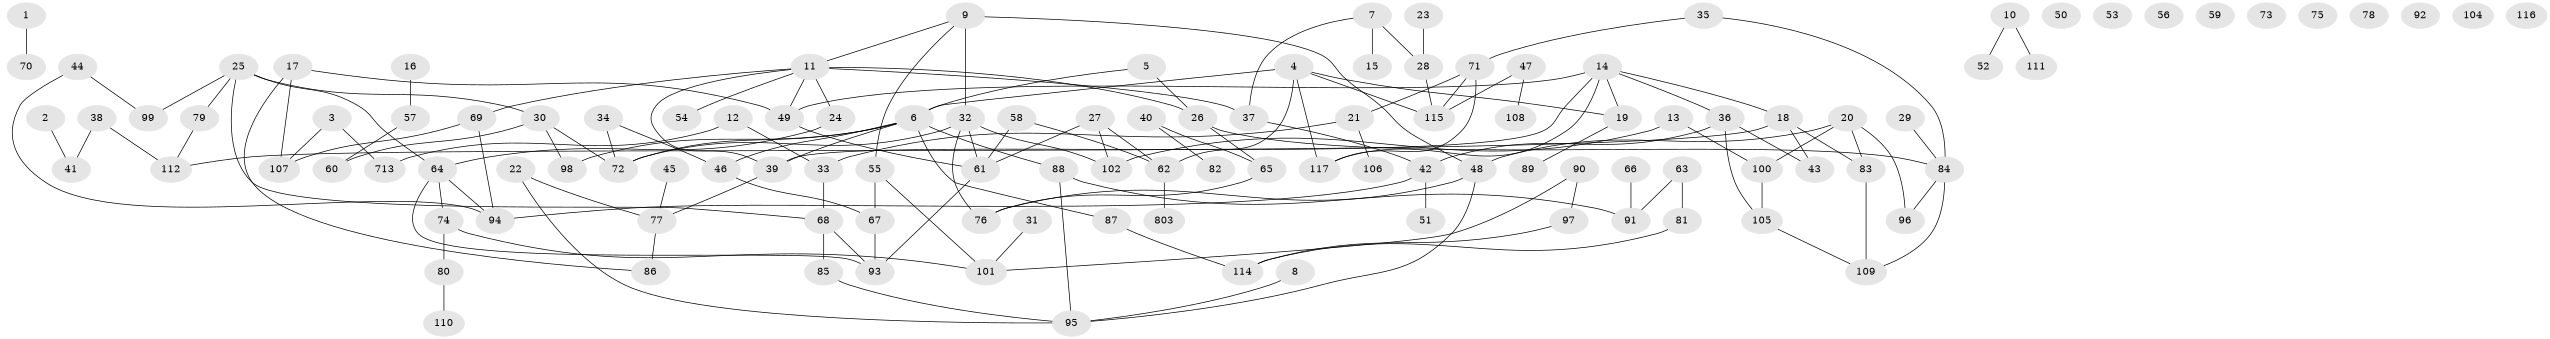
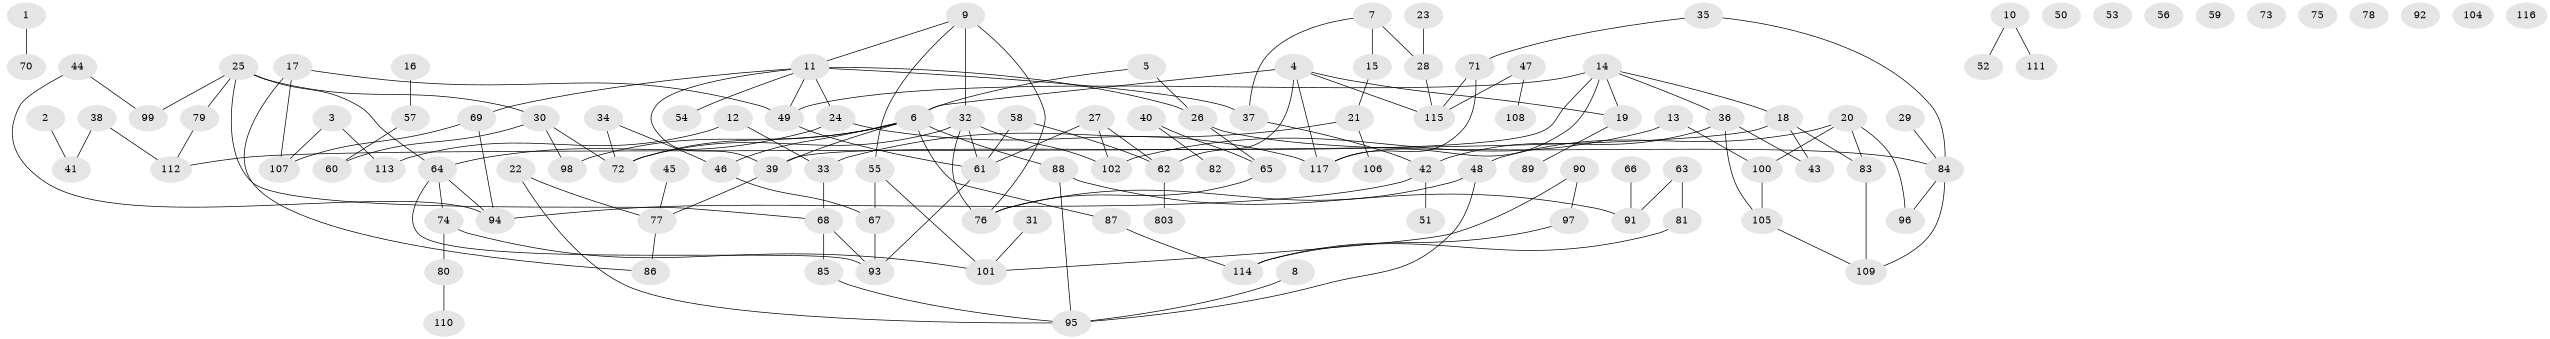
(1243, 36) -> (1045, 114)
(1413, 95) -> (1362, 97)
none -> (1068, 138)
(385, 170) -> (385, 170)
